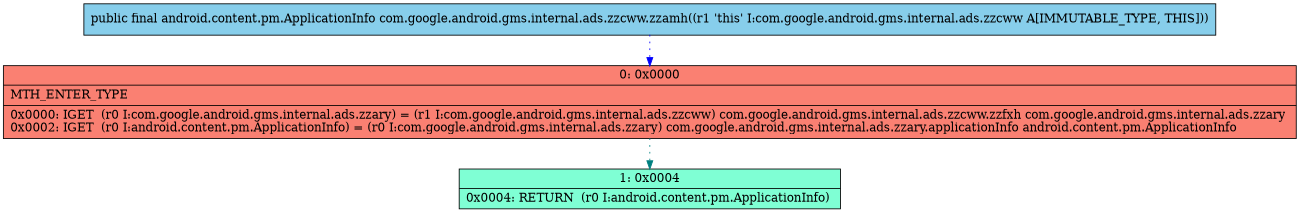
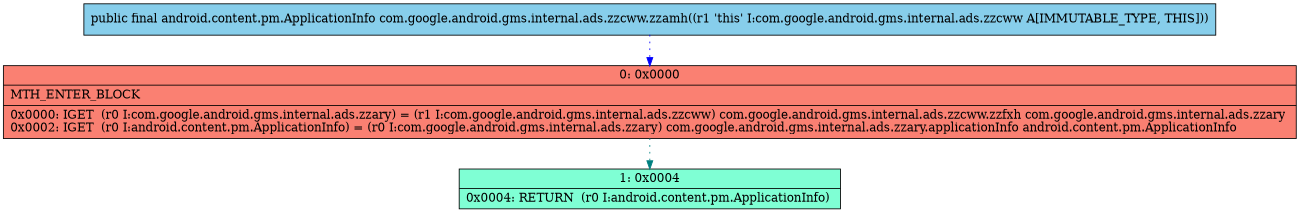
(69, 95) -> (75, 95)
